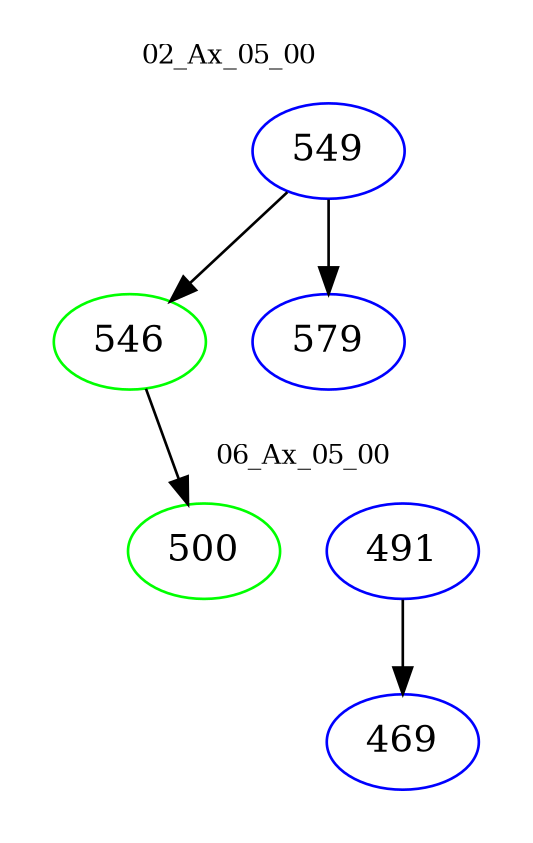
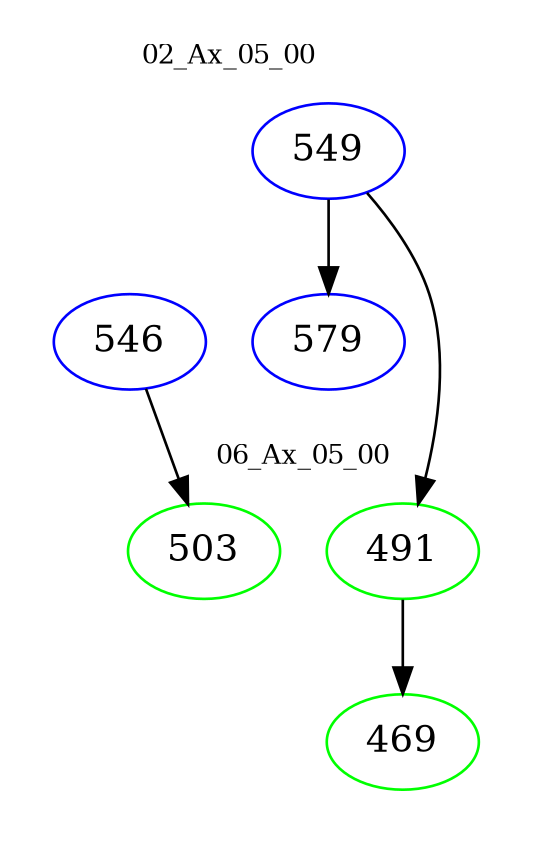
(239, 238) -> (437, 327)
(130, 342) -> (130, 342)
(204, 551) -> (204, 551)
(403, 551) -> (403, 551)
(403, 742) -> (403, 742)
